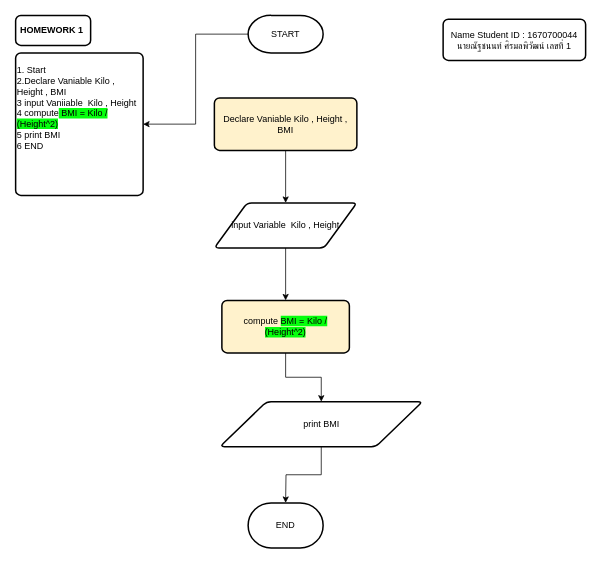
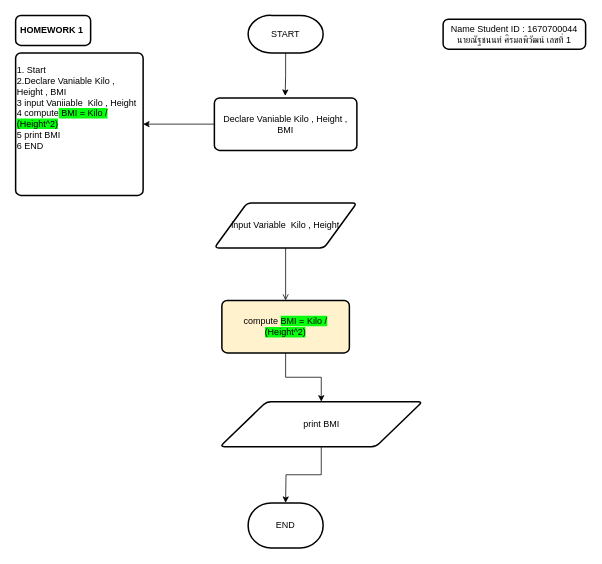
(514, 40) -> (514, 34)
(195, 52) -> (285, 71)
(285, 124) -> (285, 124)
(285, 174) -> (206, 124)
(285, 294) -> (285, 295)
